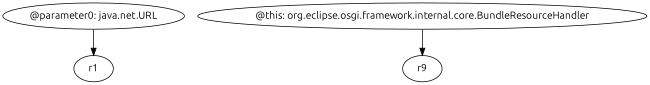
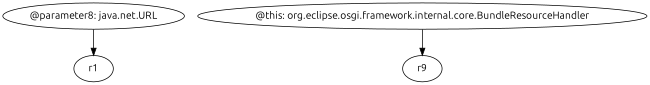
(94, 16) -> (94, 16)
